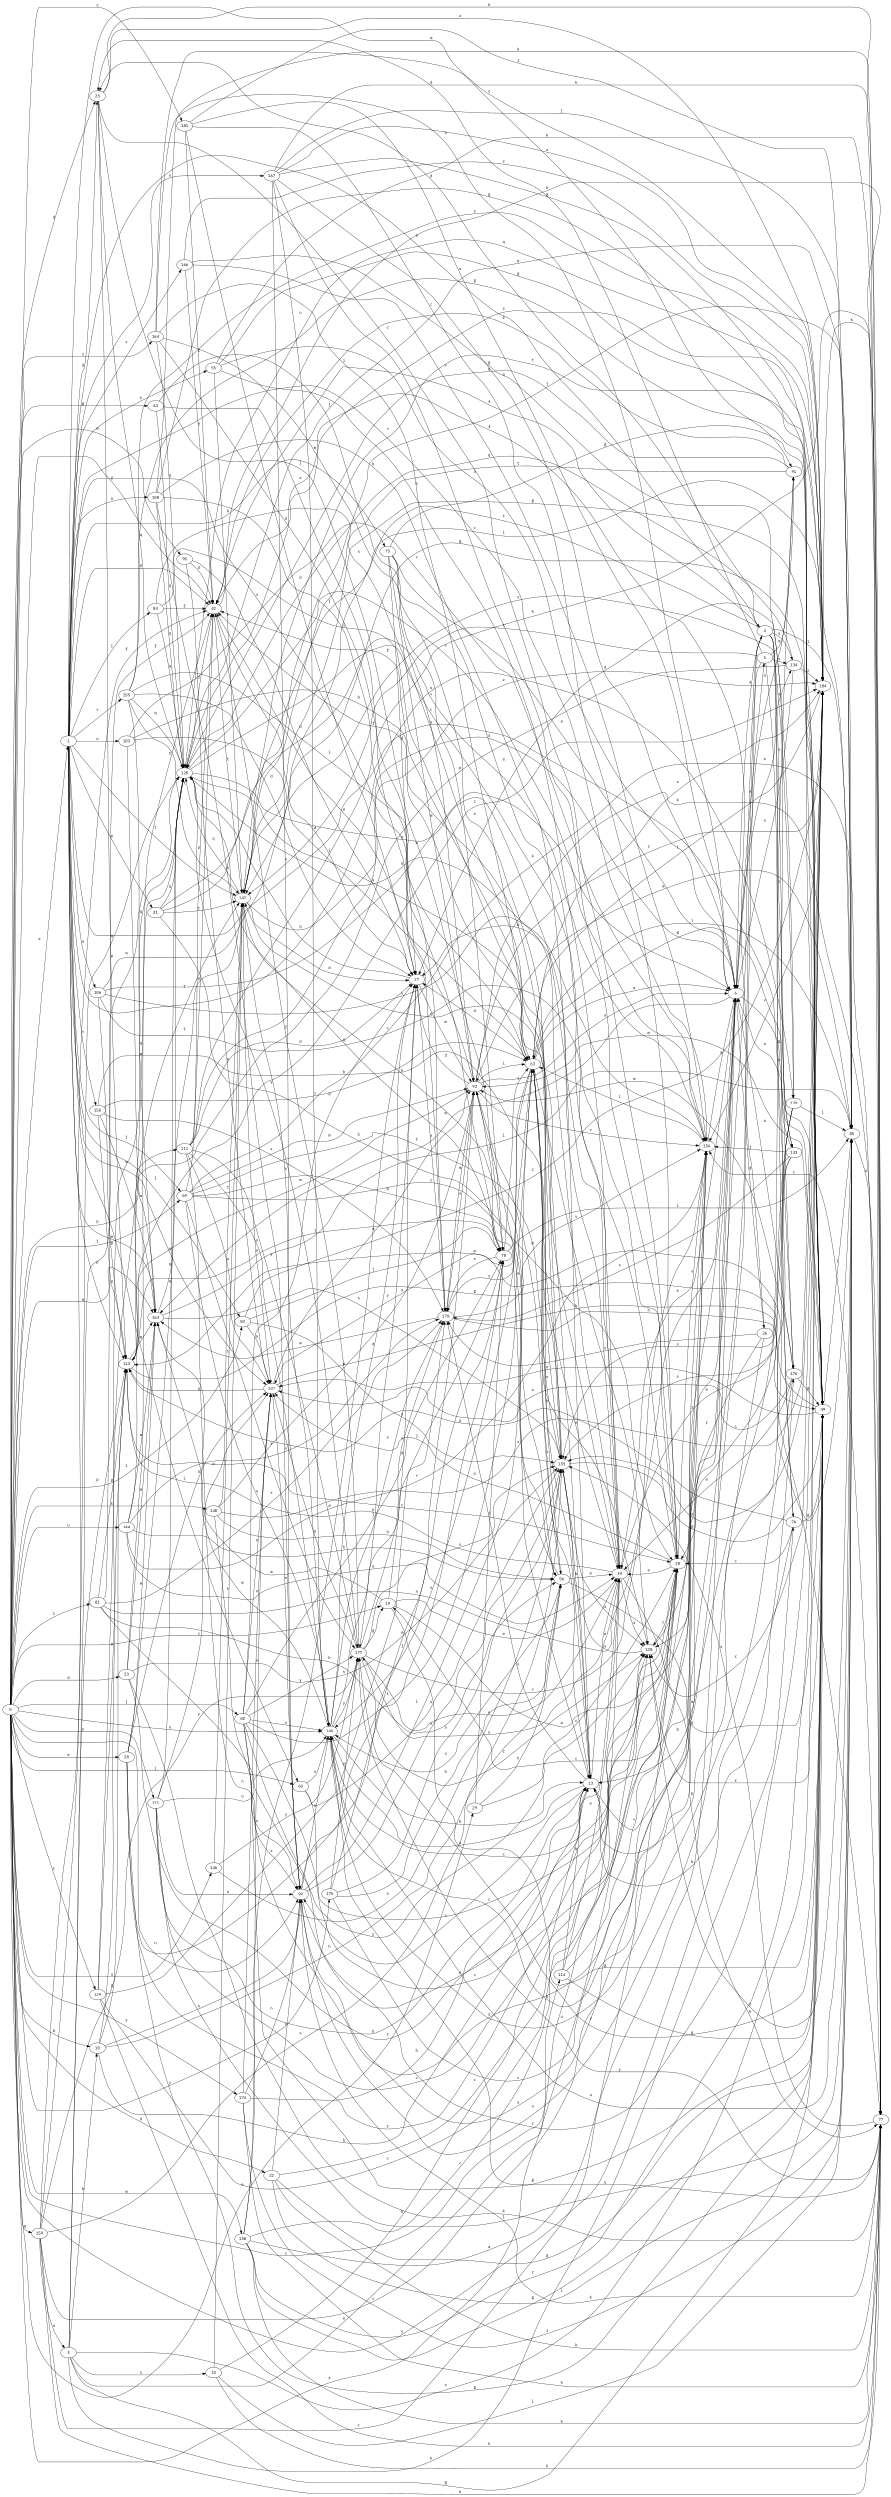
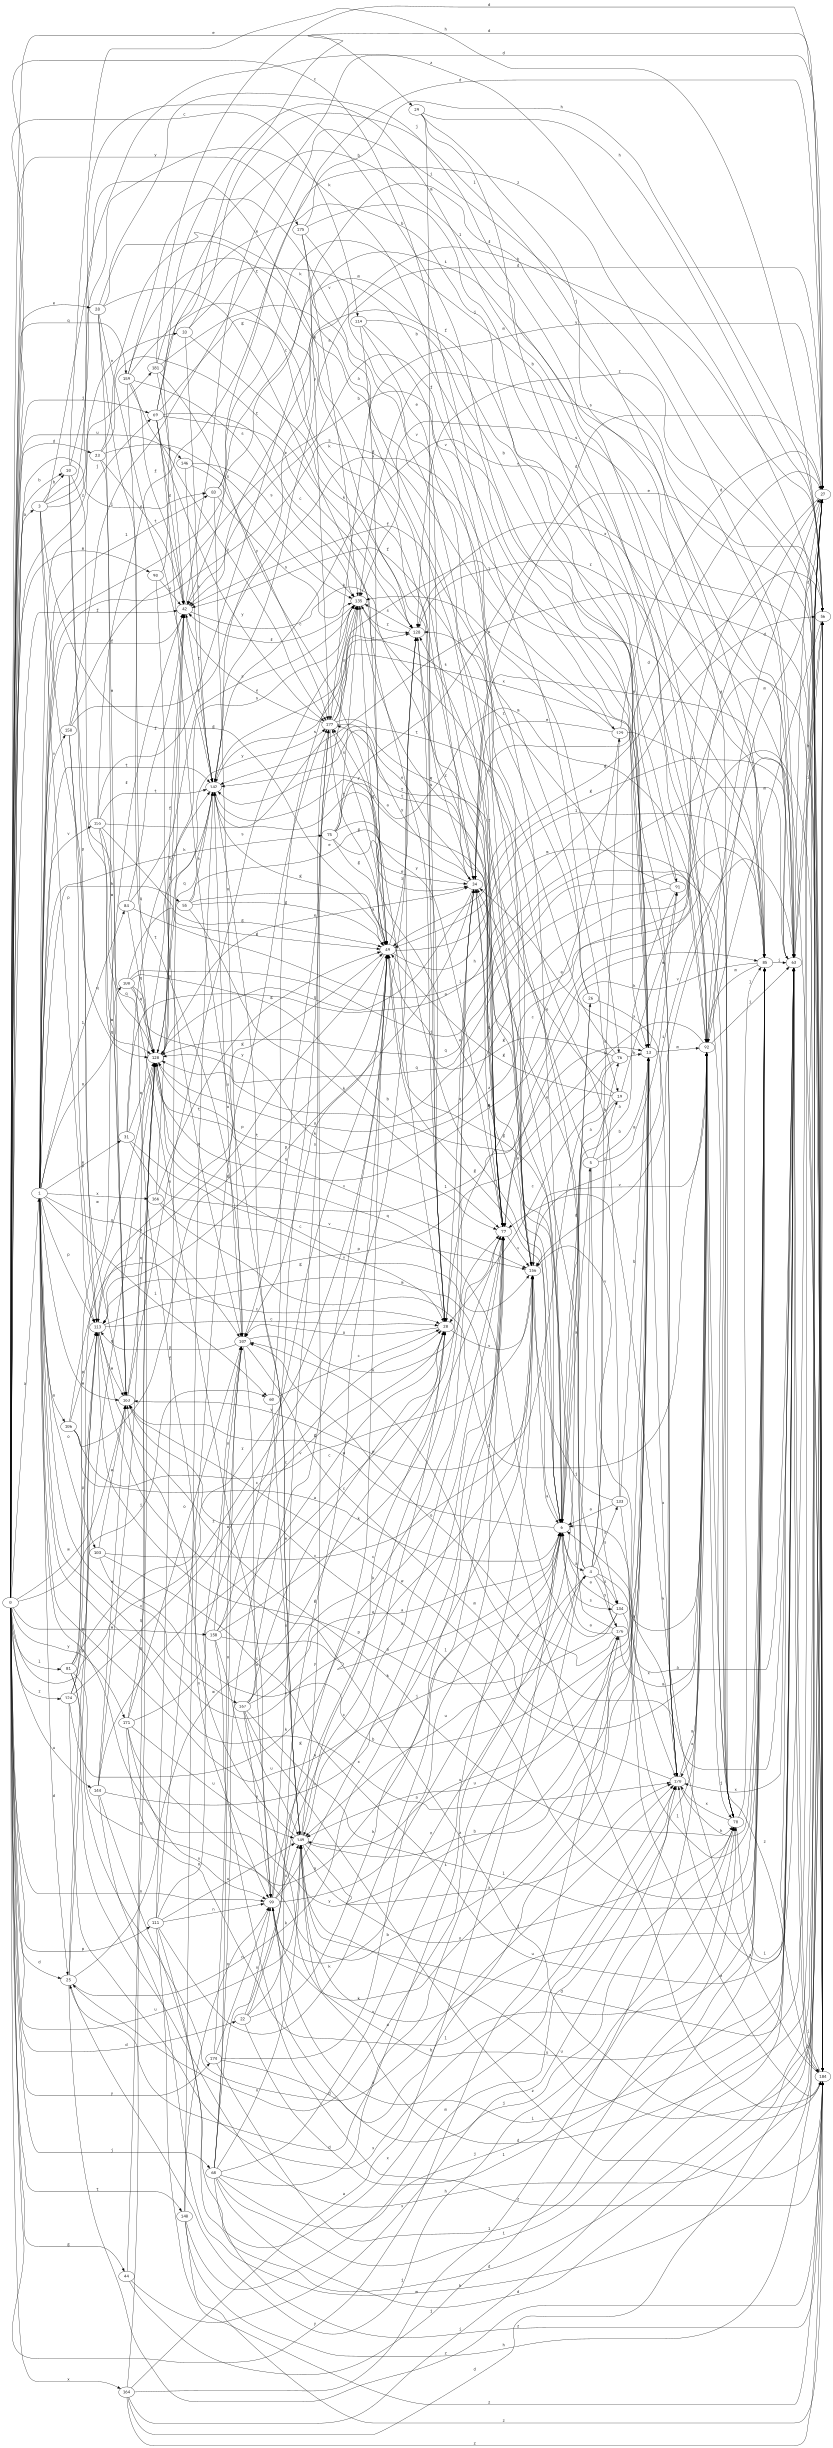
(753, 508) -> (229, 1049)
(579, 1622) -> (600, 560)
(375, 1631) -> (354, 837)
(44, 2294) -> (13, 1053)
